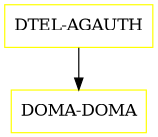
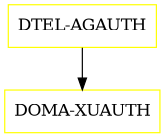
(79, 111) -> (82, 111)
